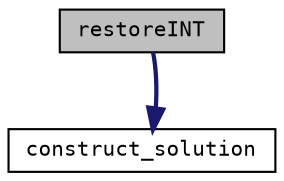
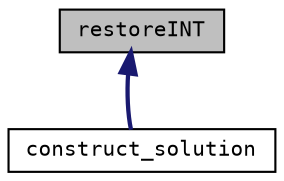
(156, 80) -> (128, 102)
